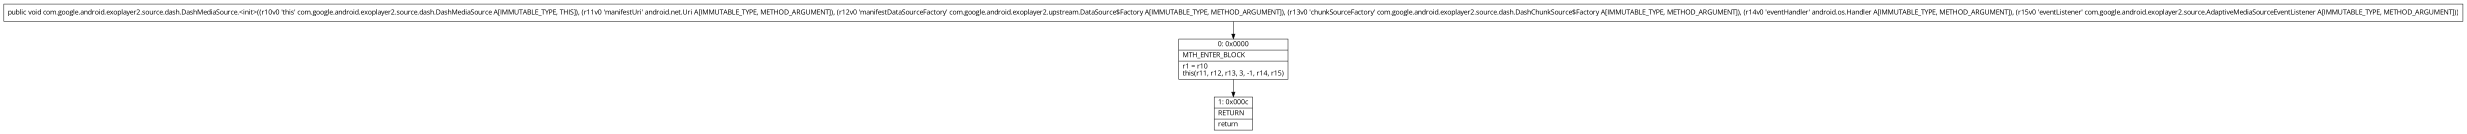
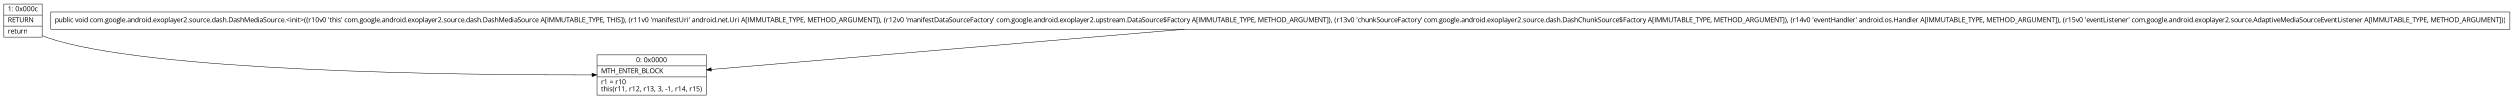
(1233, 86) -> (316, 70)
